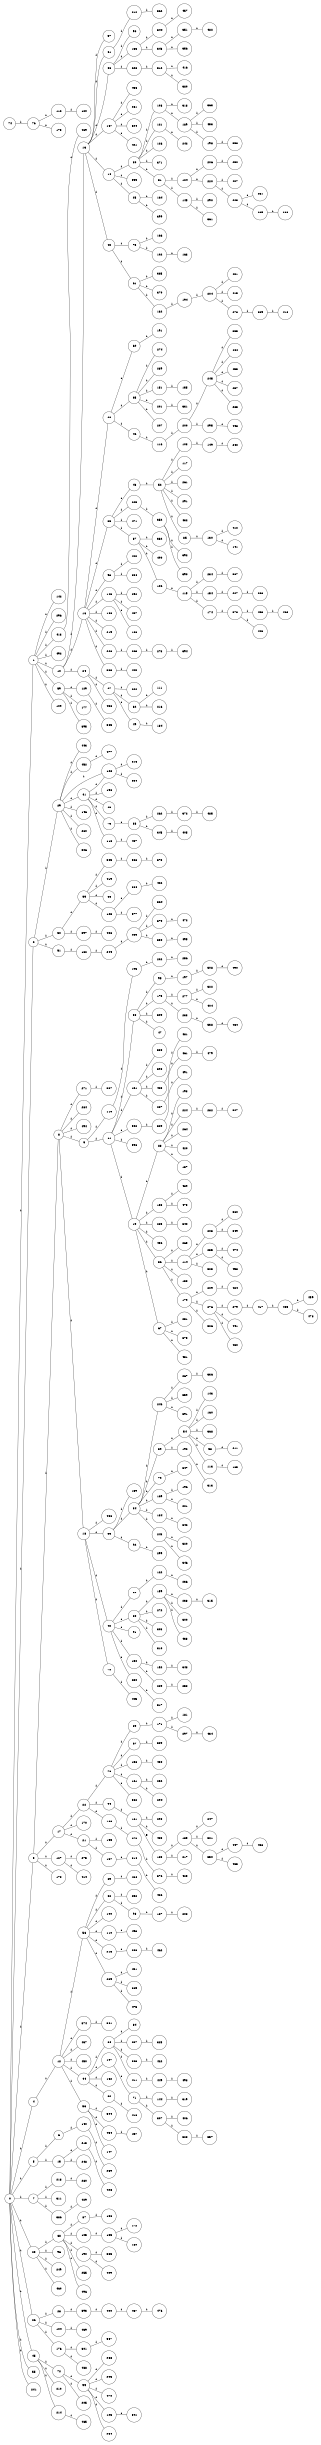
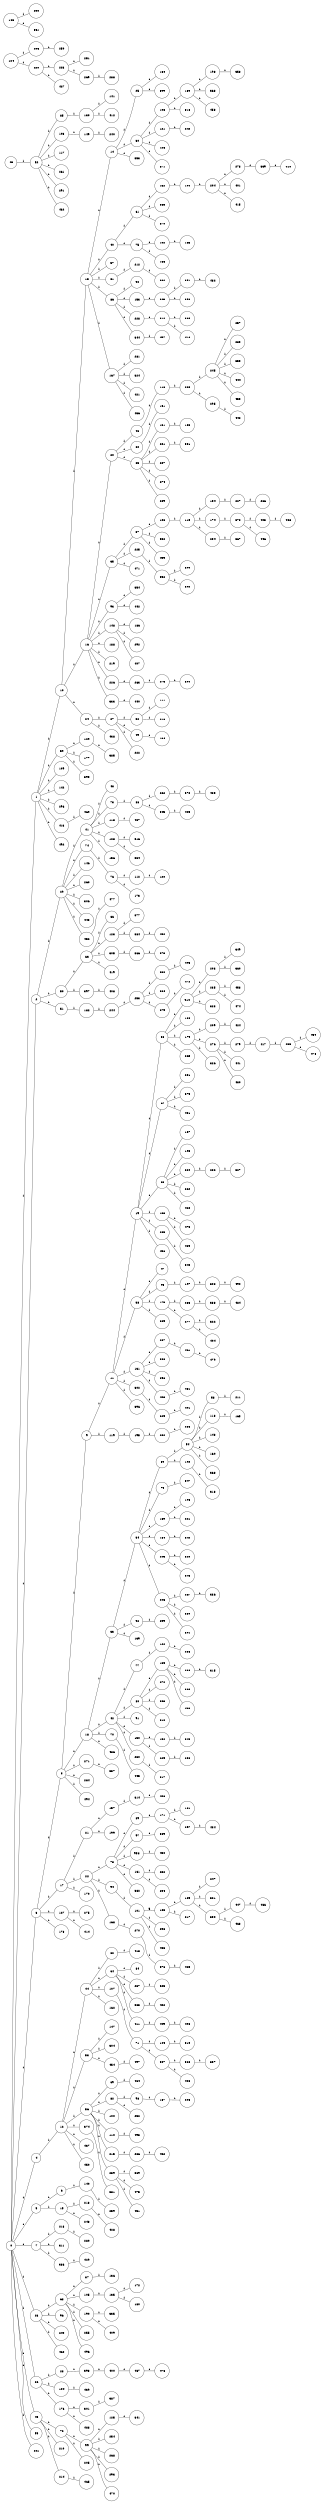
(147, 40) -> (123, 319)
(159, 180) -> none
(120, 502) -> none
(80, 784) -> (72, 868)
(184, 1262) -> (187, 1000)
(134, 1762) -> (137, 1854)
